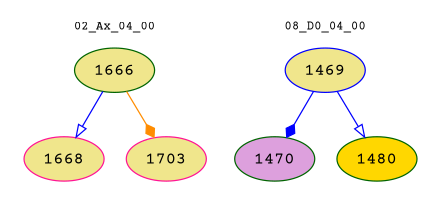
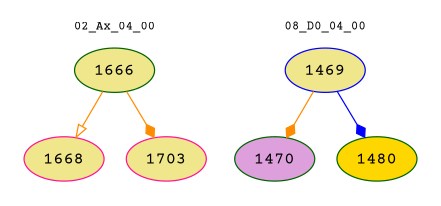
(304, 108) -> (304, 108)
(93, 109) -> (93, 109)
(348, 109) -> (347, 108)
